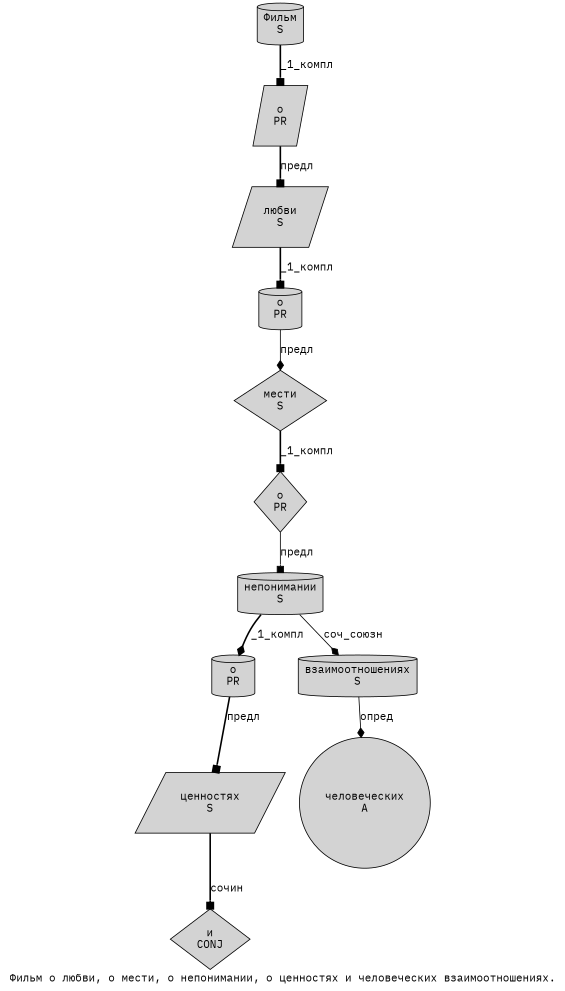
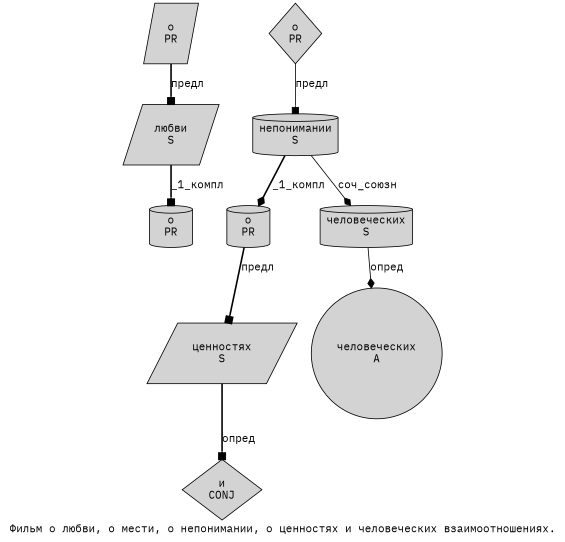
(280, 24) -> none
(280, 401) -> none
(358, 676) -> (366, 227)
(227, 889) -> (239, 439)
